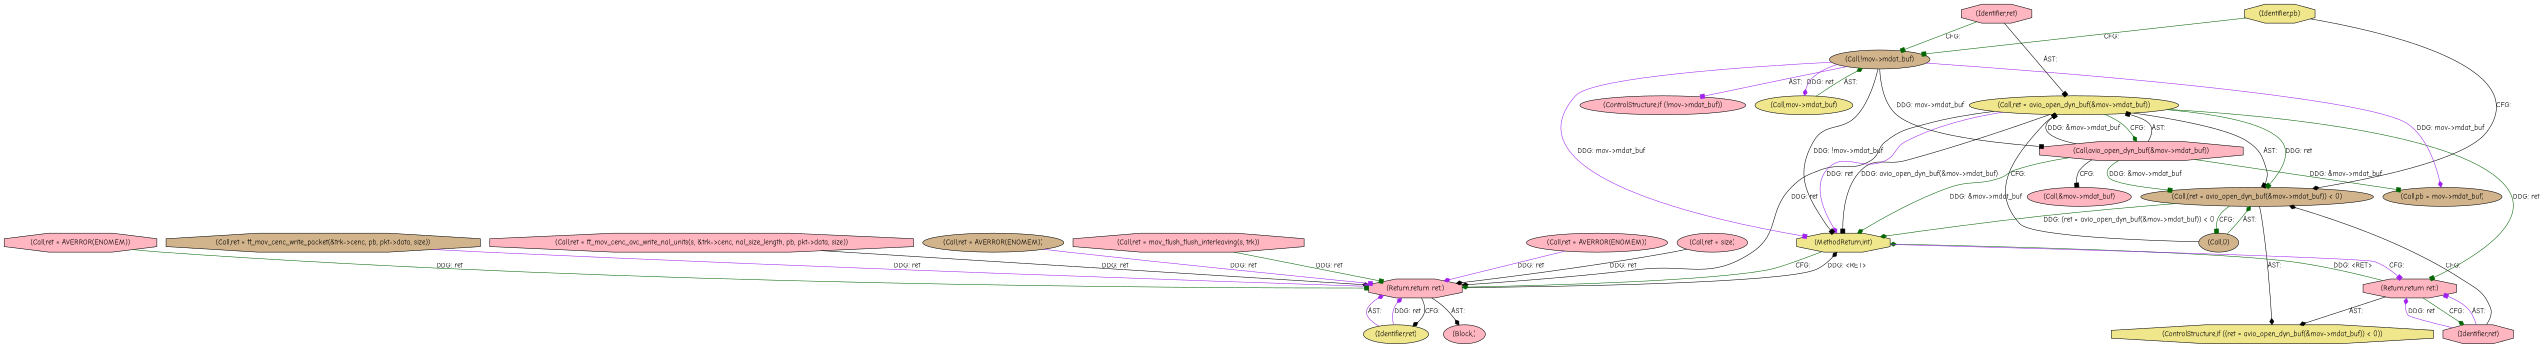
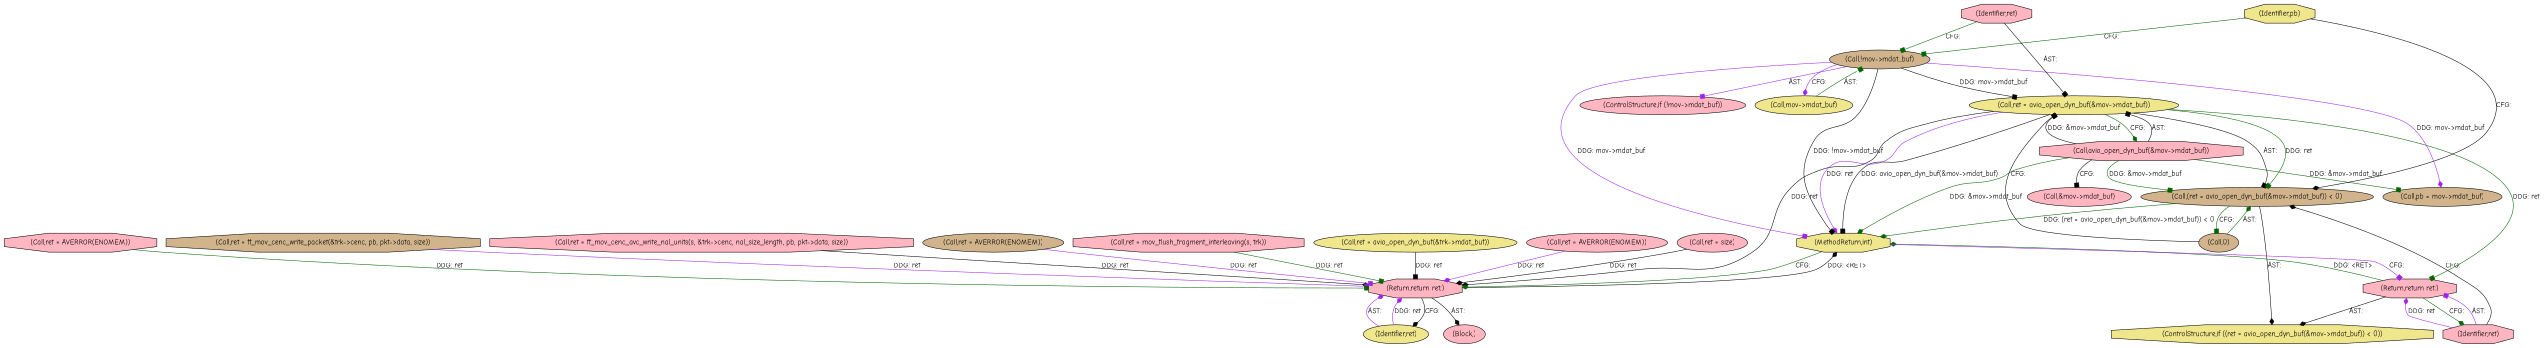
(1821, 82) -> (1821, 82)
(1836, 83) -> (1836, 83)
(1941, 133) -> (1956, 85)
(1189, 243) -> (1189, 243)
none -> (1415, 243)
